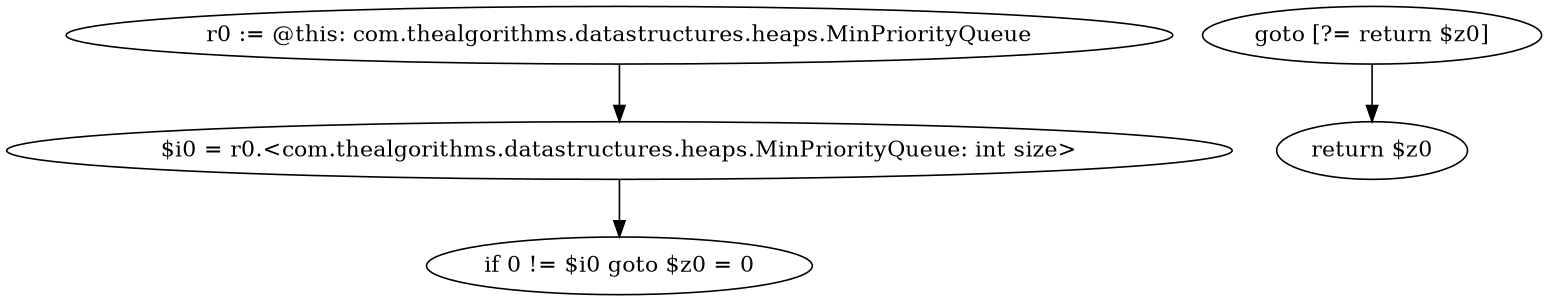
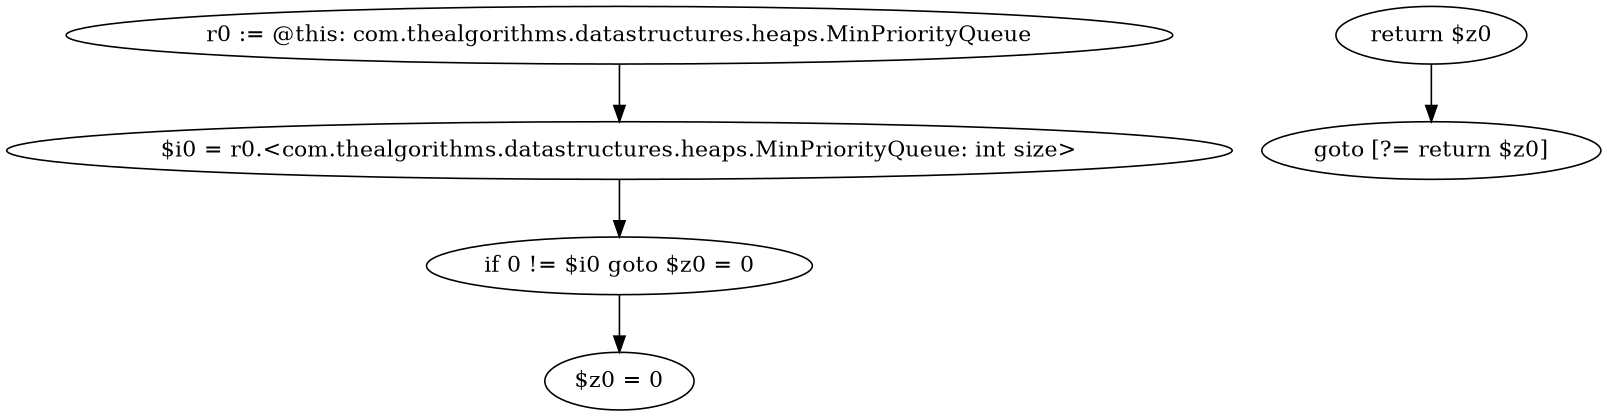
(1372, 85) -> (1431, 85)
none -> (619, 381)
